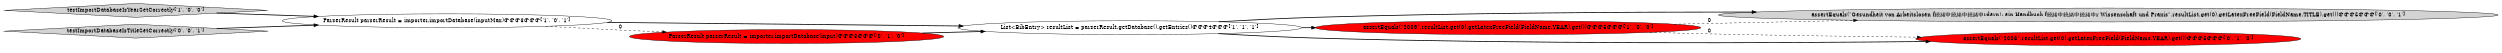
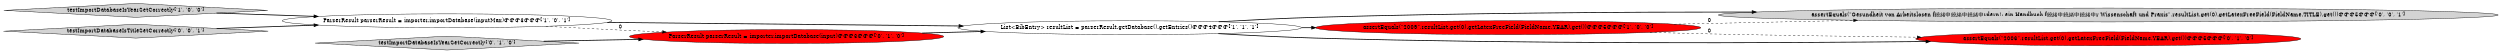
none -> (447, 43)
